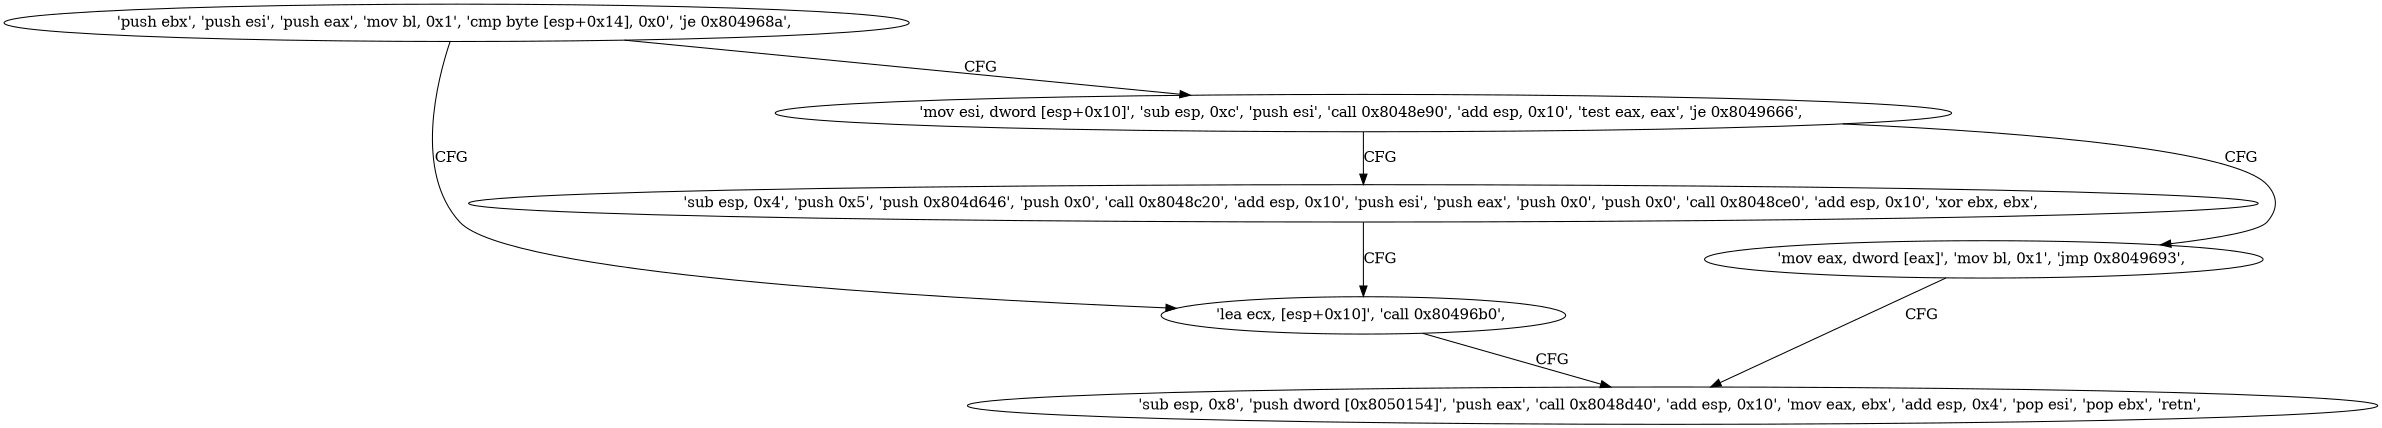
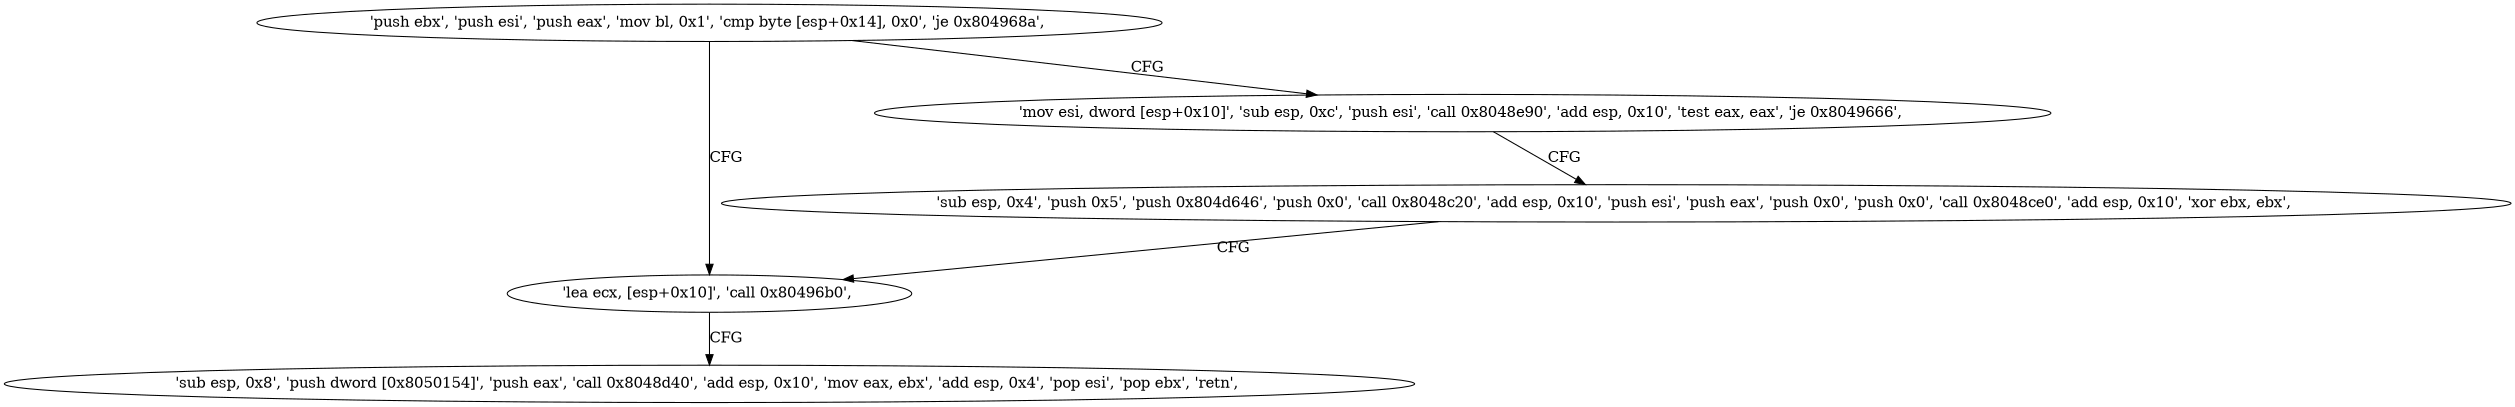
(1984, 259) -> none
